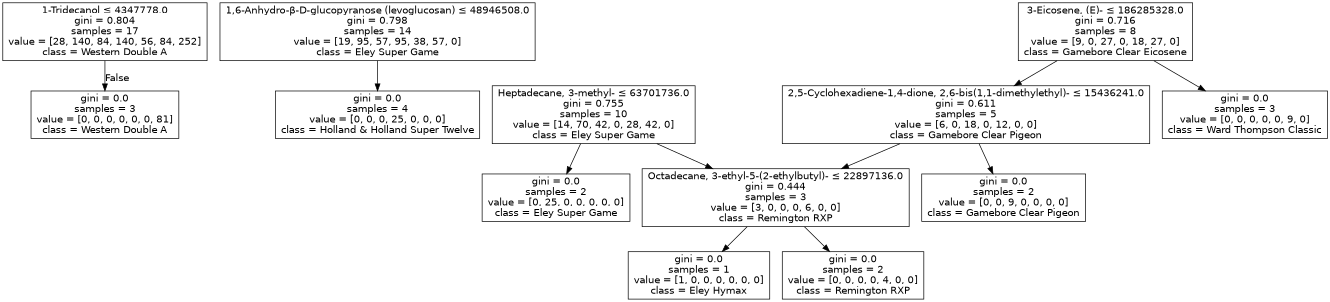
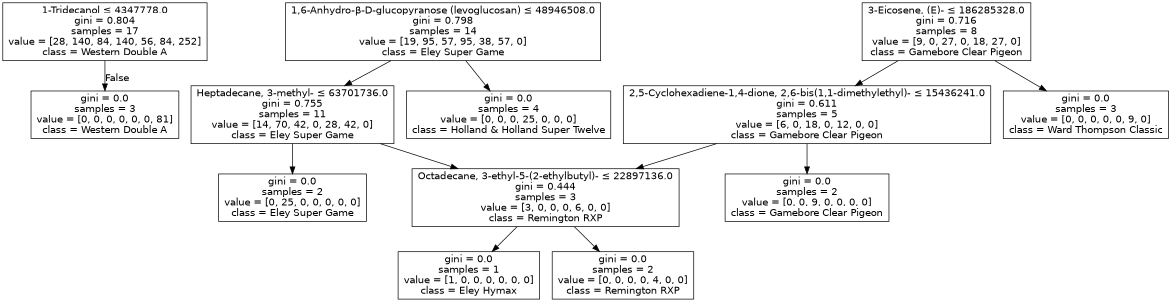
(1105, 52) -> (946, 52)
none -> (371, 72)
(594, 114) -> (292, 114)
